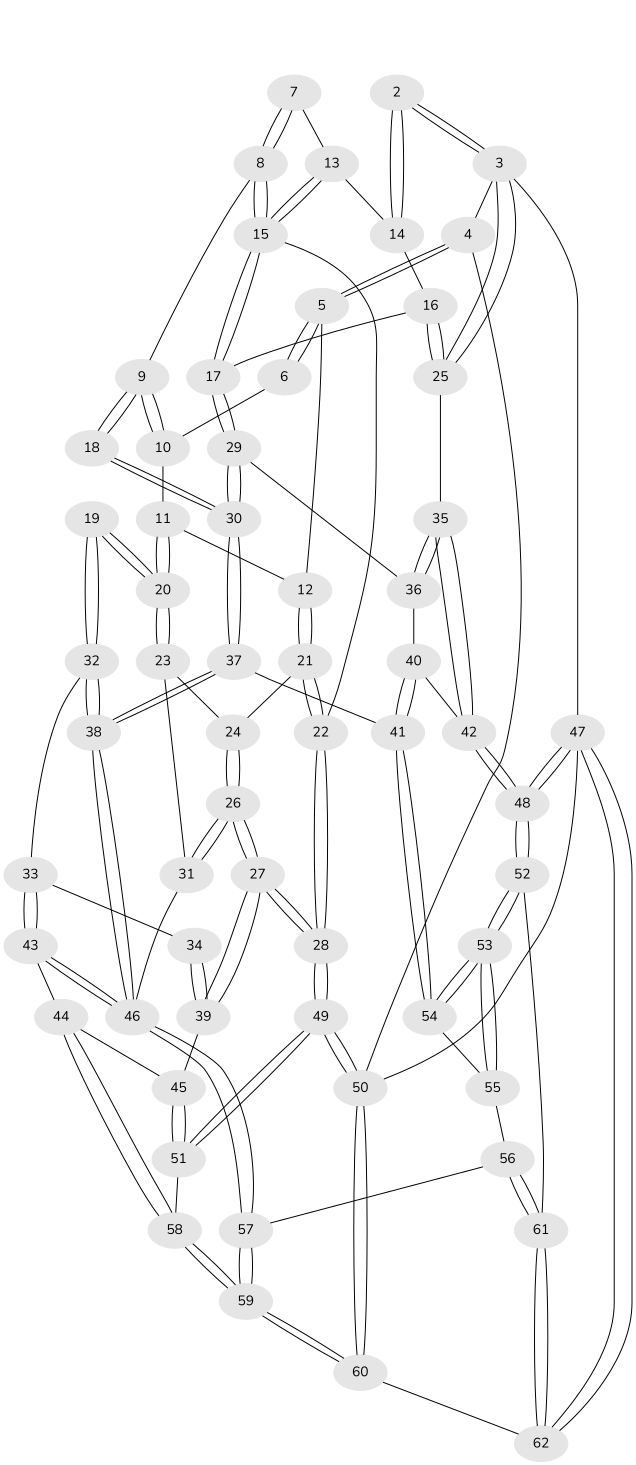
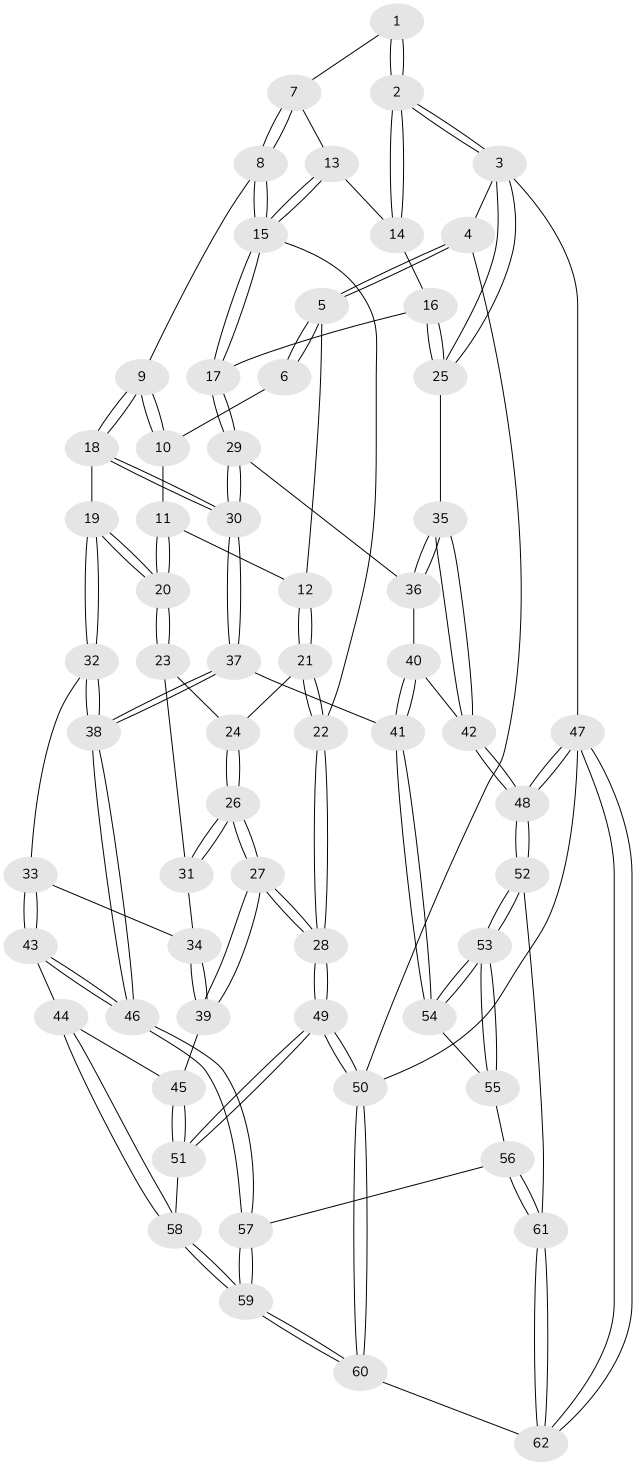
none -> (397, 22)
none -> (92, 484)
(153, 944) -> (191, 911)
